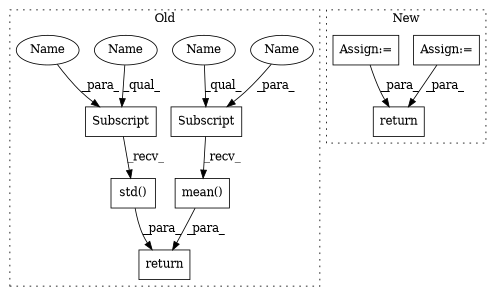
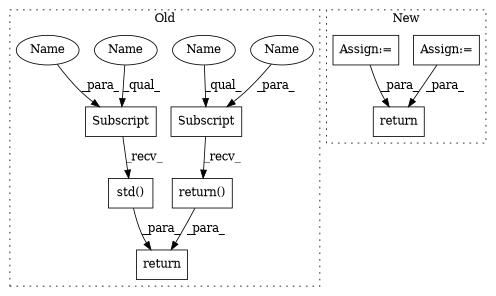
(202, 193) -> (202, 193)
